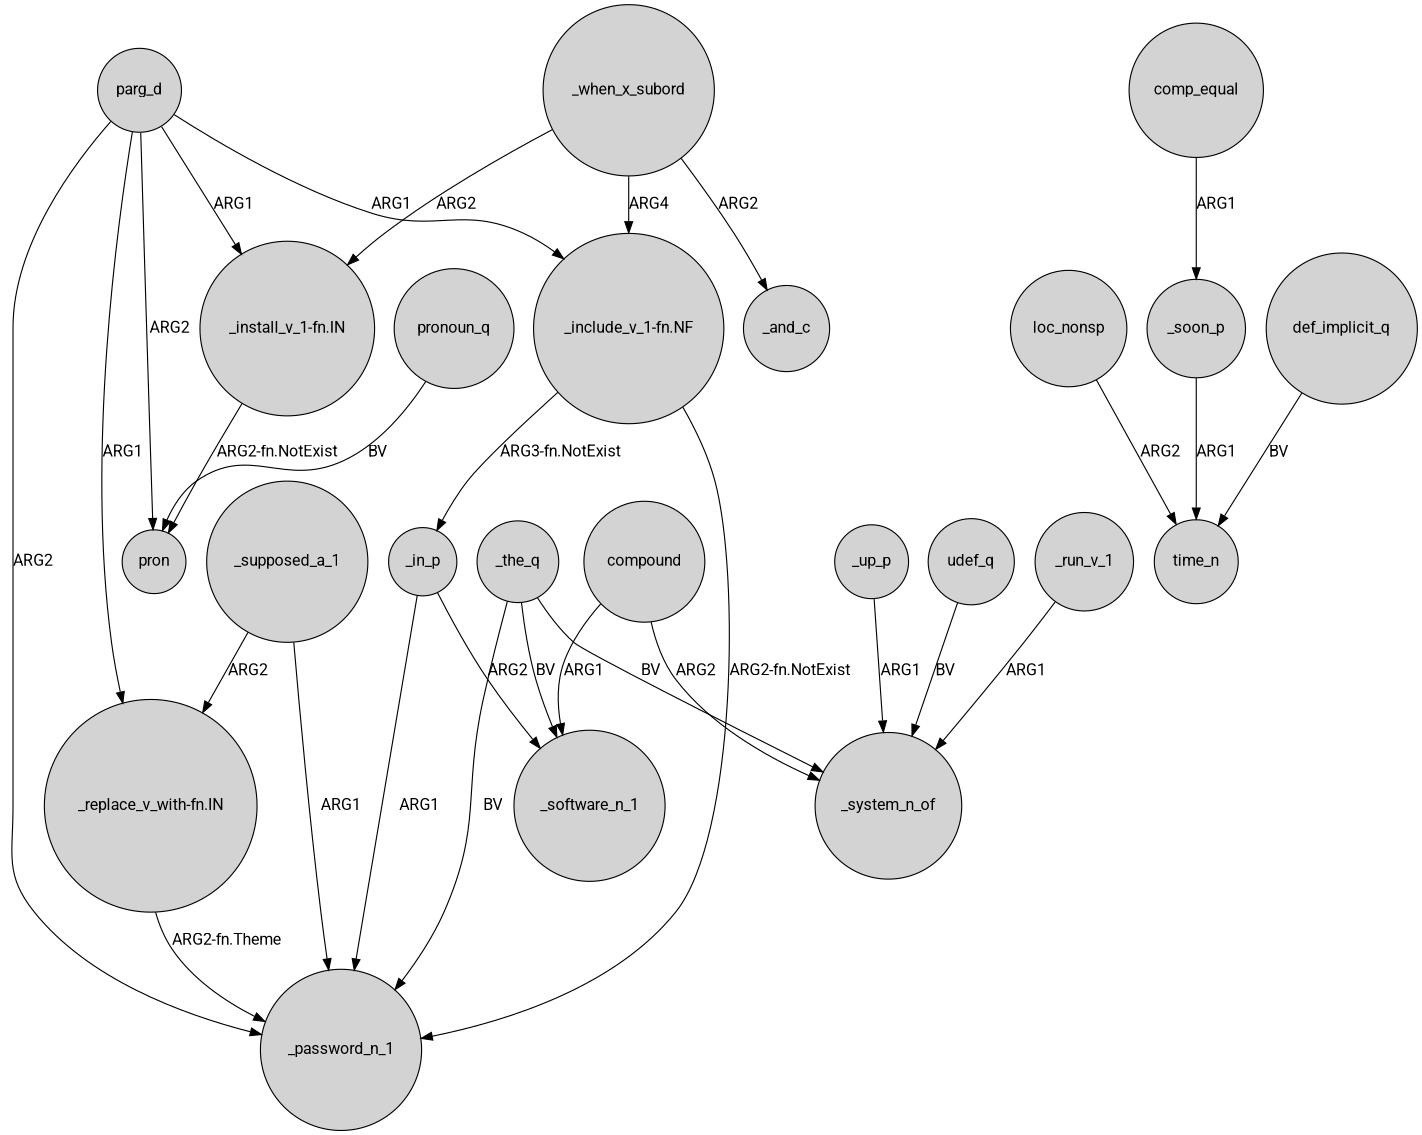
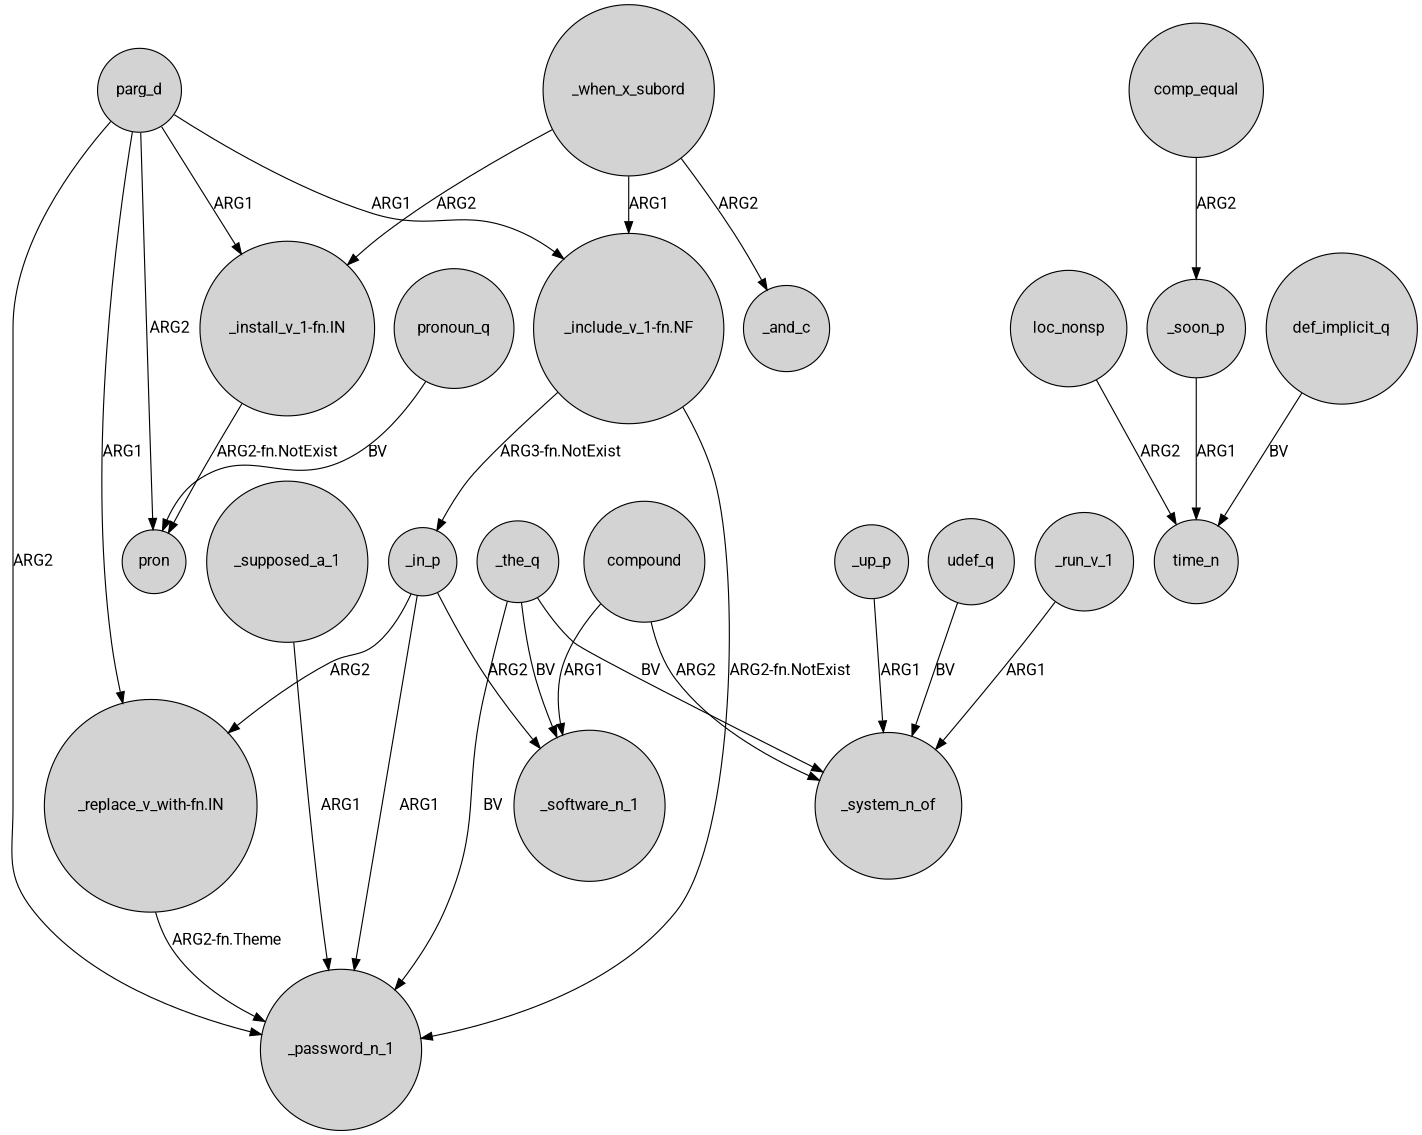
(649, 205) -> (649, 205)
(1216, 205) -> (1216, 205)
(228, 668) -> (330, 663)
